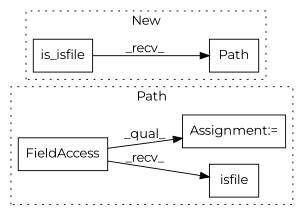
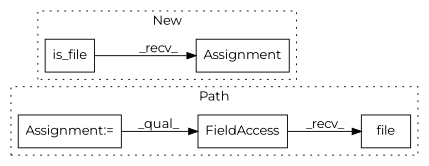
(63, 56) -> (70, 56)
(234, 56) -> (243, 56)
(141, 144) -> (155, 131)
(234, 181) -> (386, 131)
